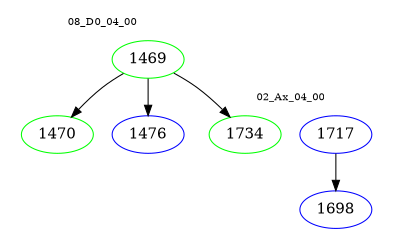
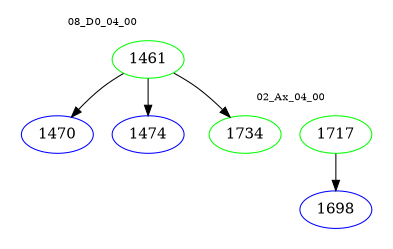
(148, 59) -> (148, 59)
(57, 135) -> (57, 135)
(148, 135) -> (148, 135)
(336, 135) -> (336, 135)
